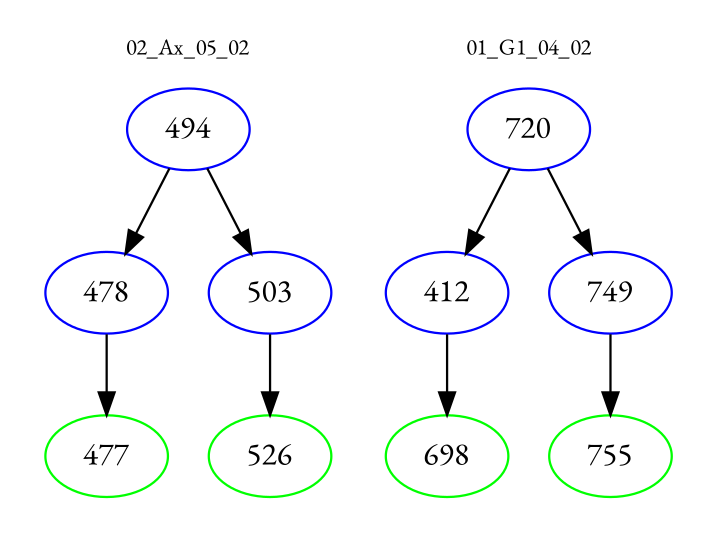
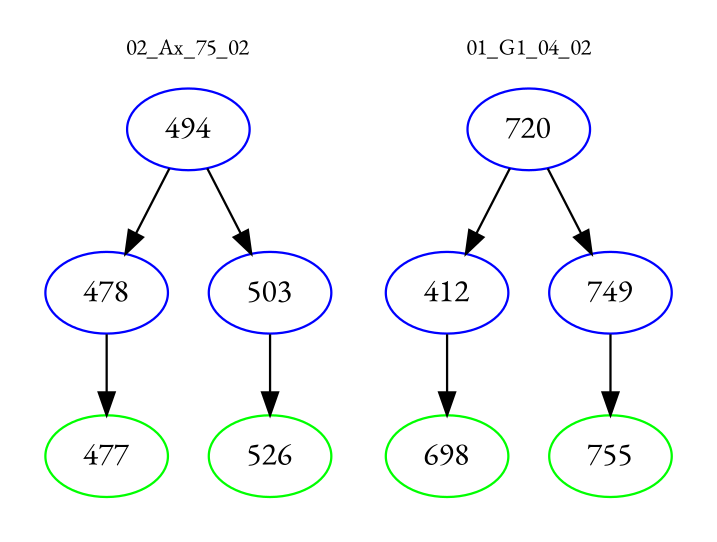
(188, 49) -> (188, 49)
